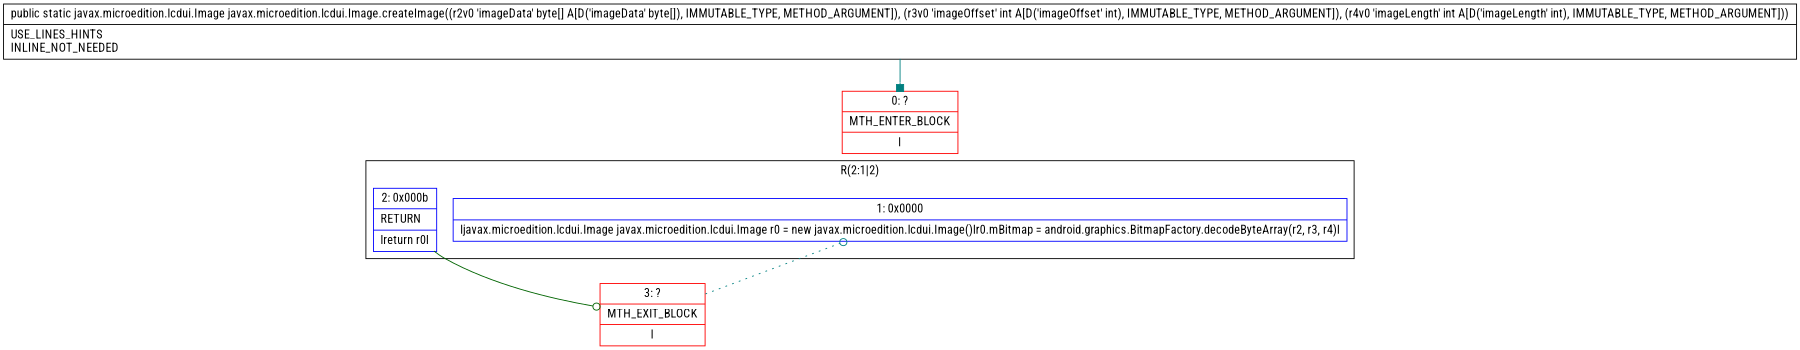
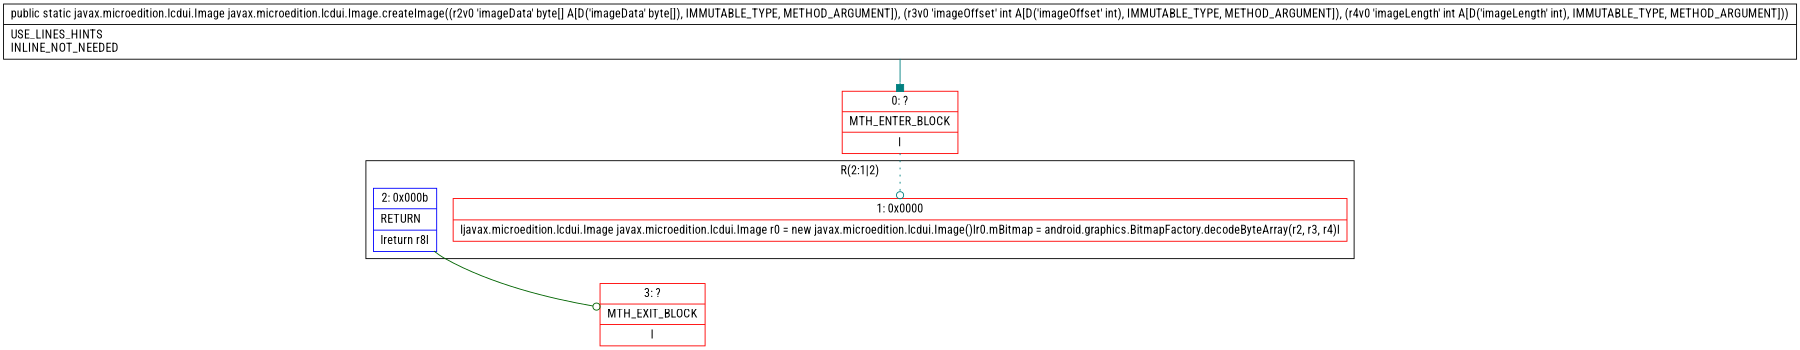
(900, 220) -> (900, 220)
(405, 240) -> (405, 240)
(773, 269) -> (900, 172)
